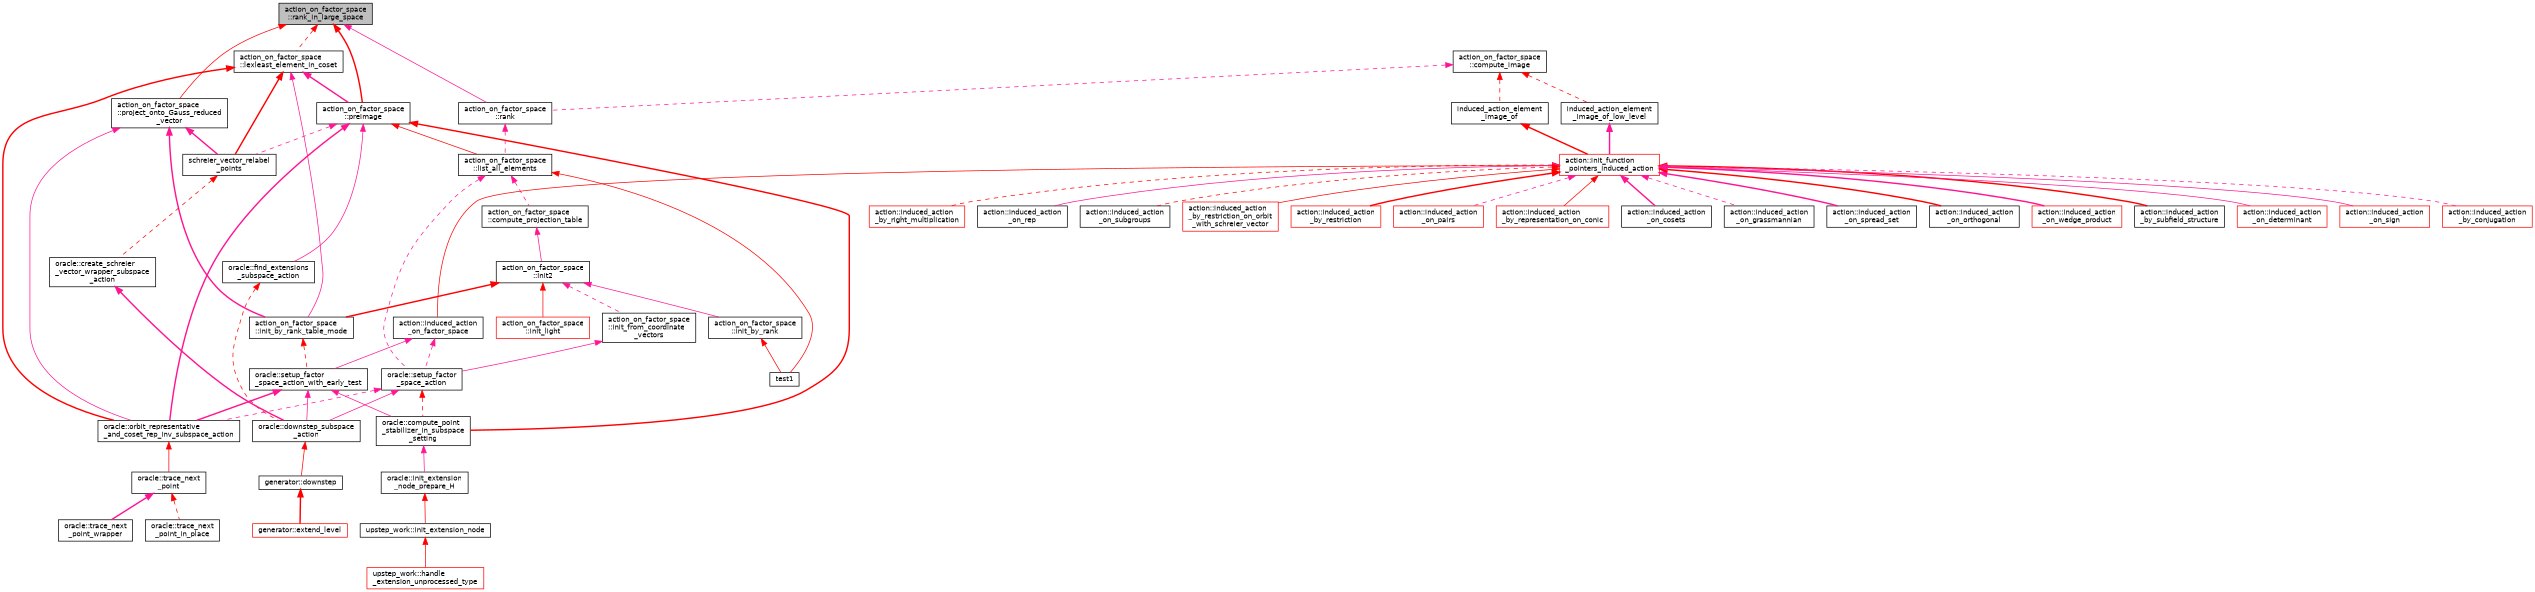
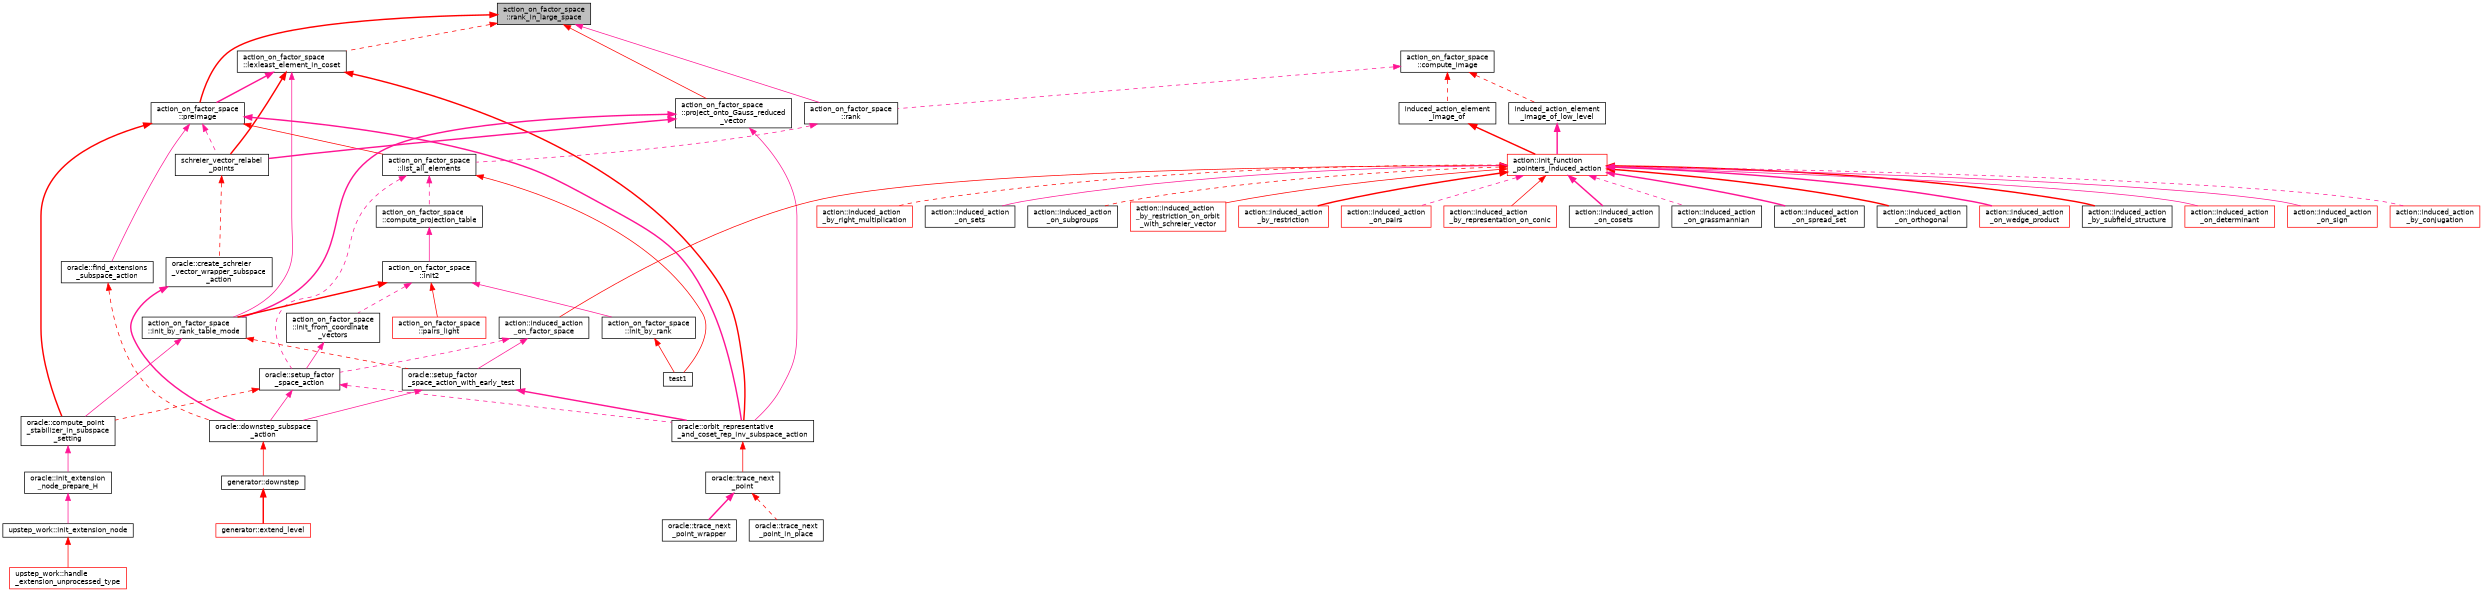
(1022, 217) -> (970, 217)
(543, 328) -> (439, 328)
(359, 402) -> (131, 380)
(425, 512) -> (68, 512)
